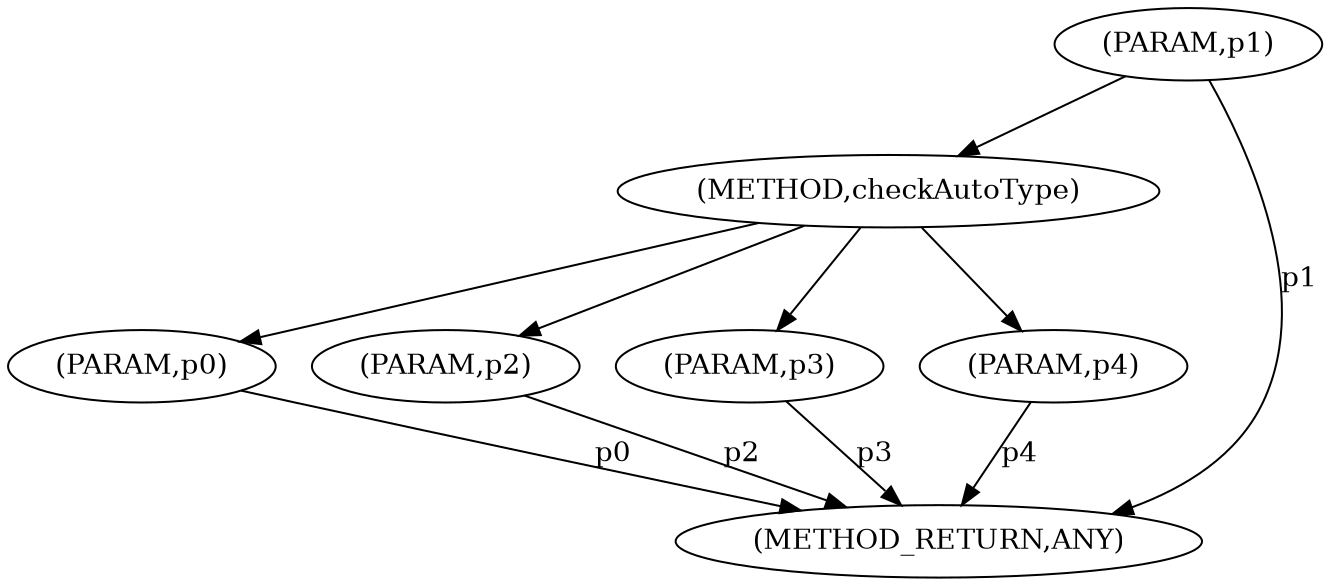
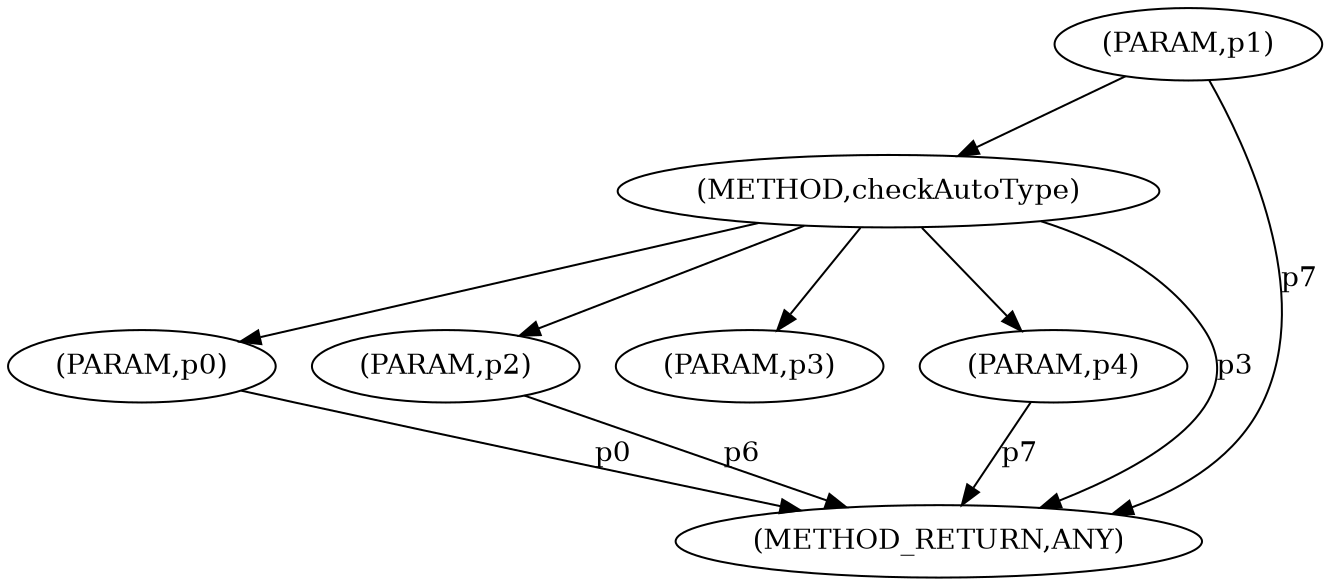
(1300, 279) -> (1300, 279)
(836, 446) -> (1215, 356)
(743, 454) -> (743, 454)
(1020, 454) -> (1020, 454)
